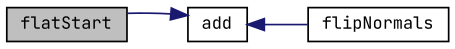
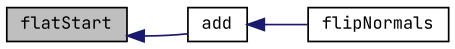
(149, 13) -> (166, 35)
